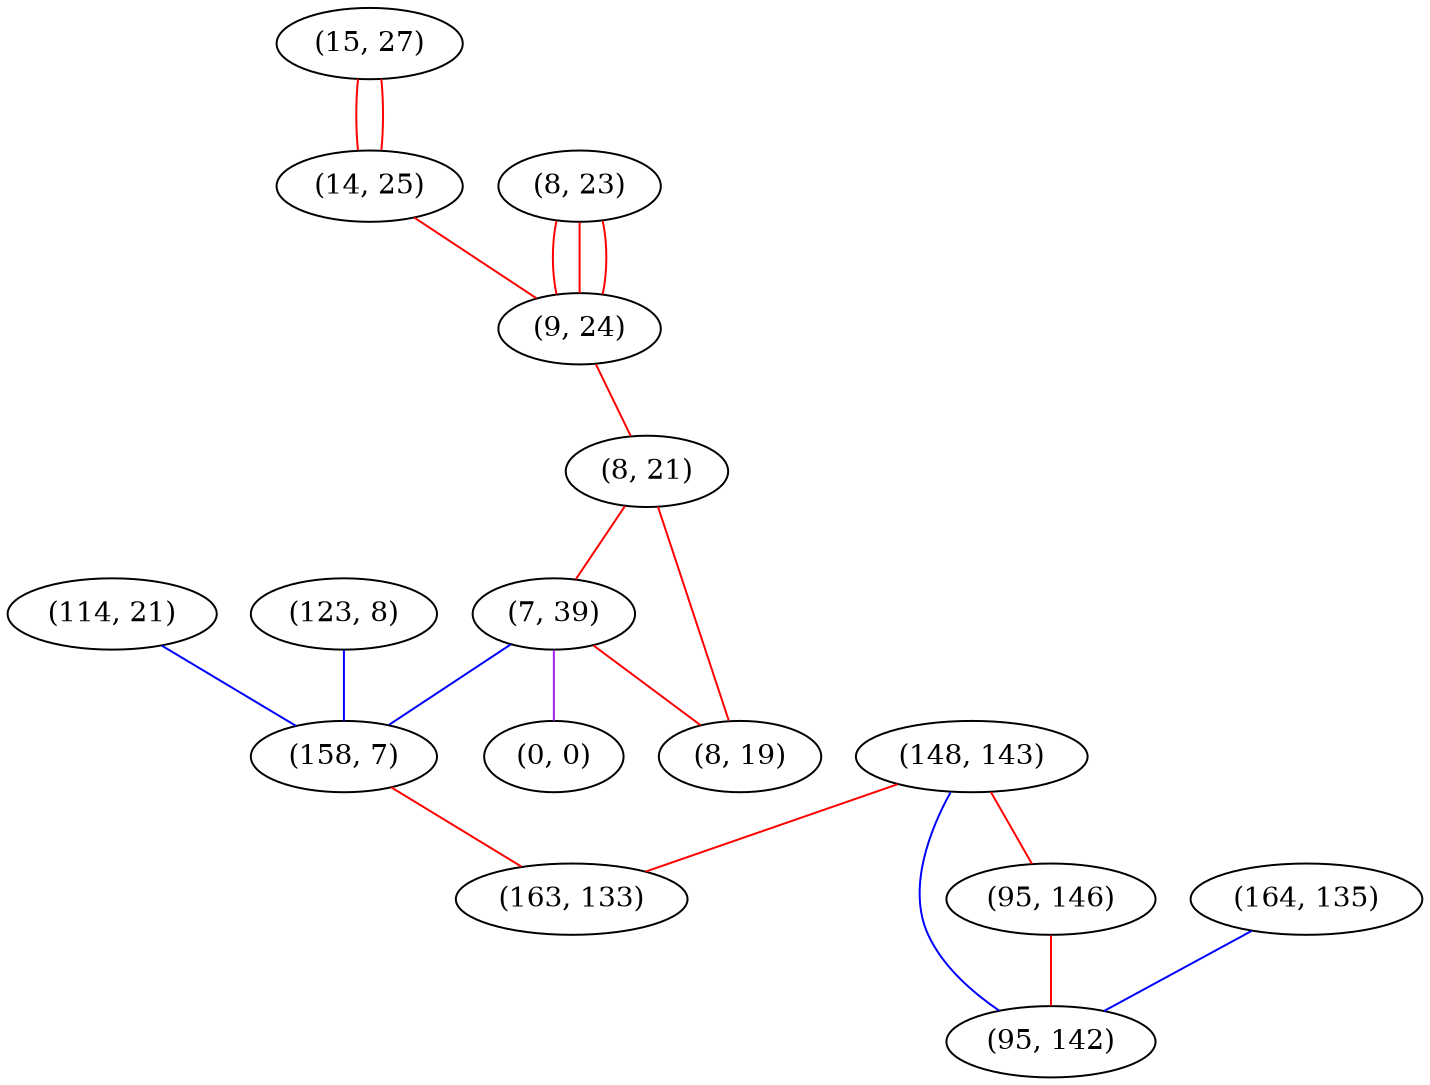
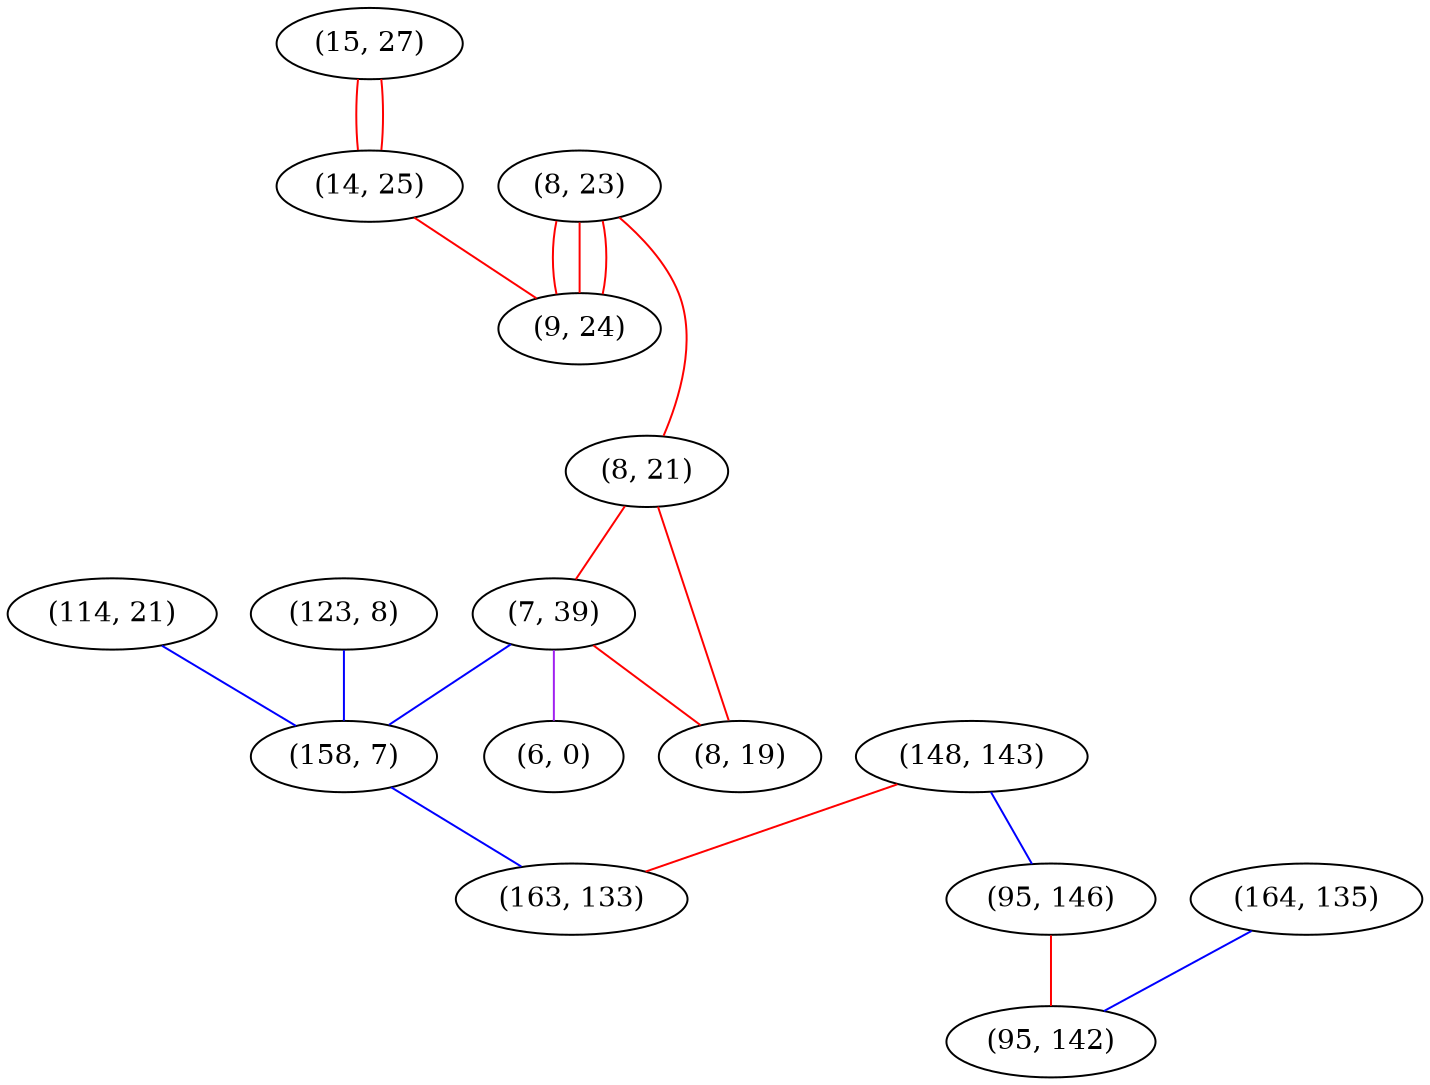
(613, 400) -> (685, 317)
(554, 757) -> (554, 757)
(456, 827) -> (456, 827)
(1011, 828) -> (1011, 828)
(922, 914) -> none
